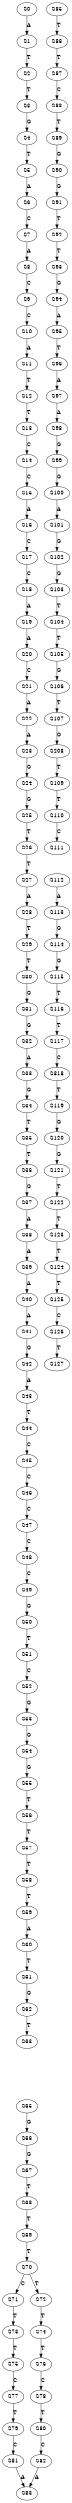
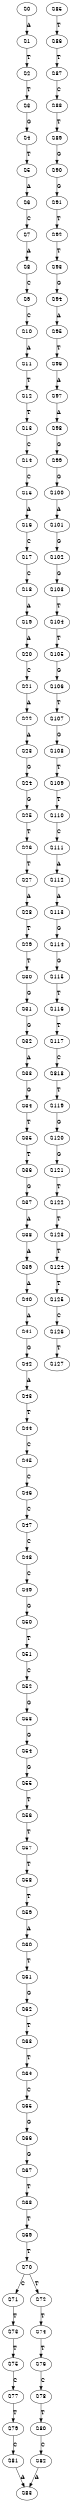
(57, 751) -> (57, 751)
none -> (57, 862)
none -> (27, 2074)
